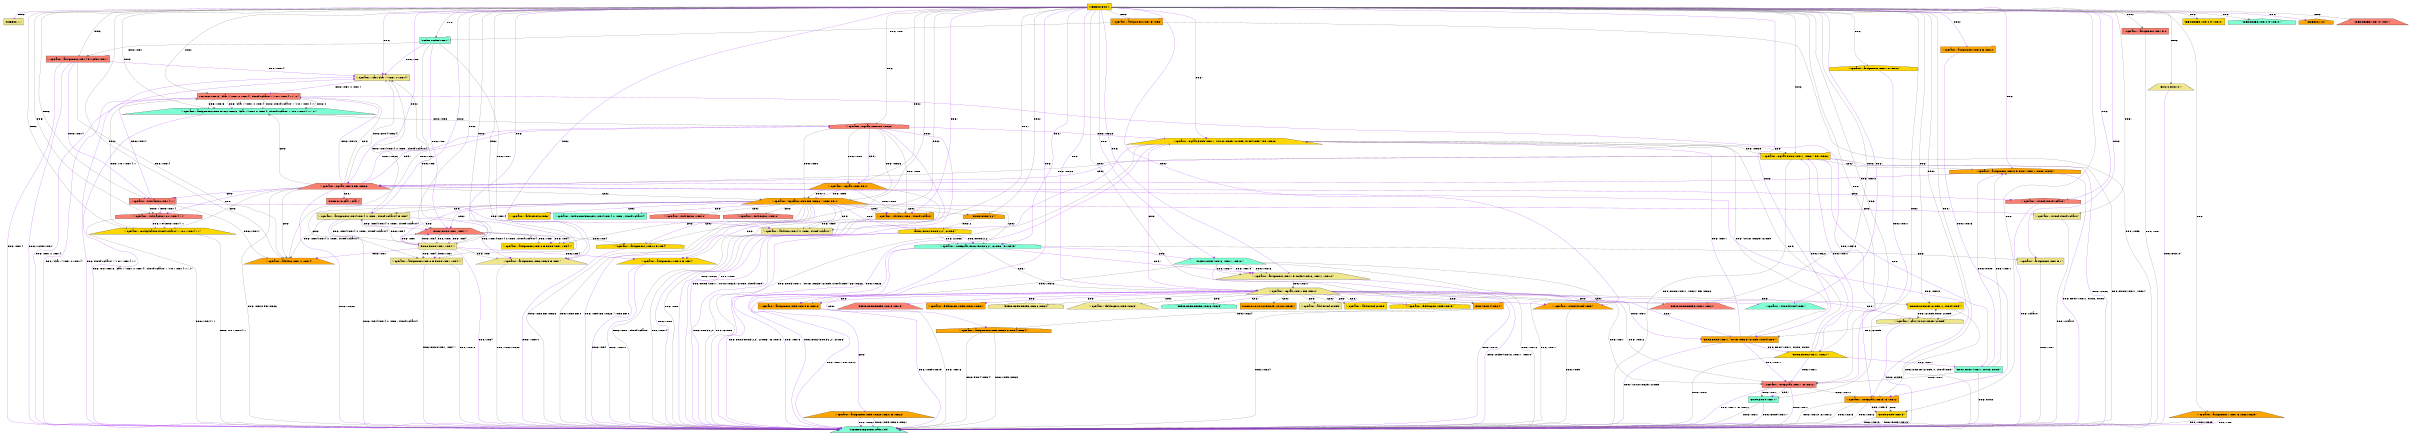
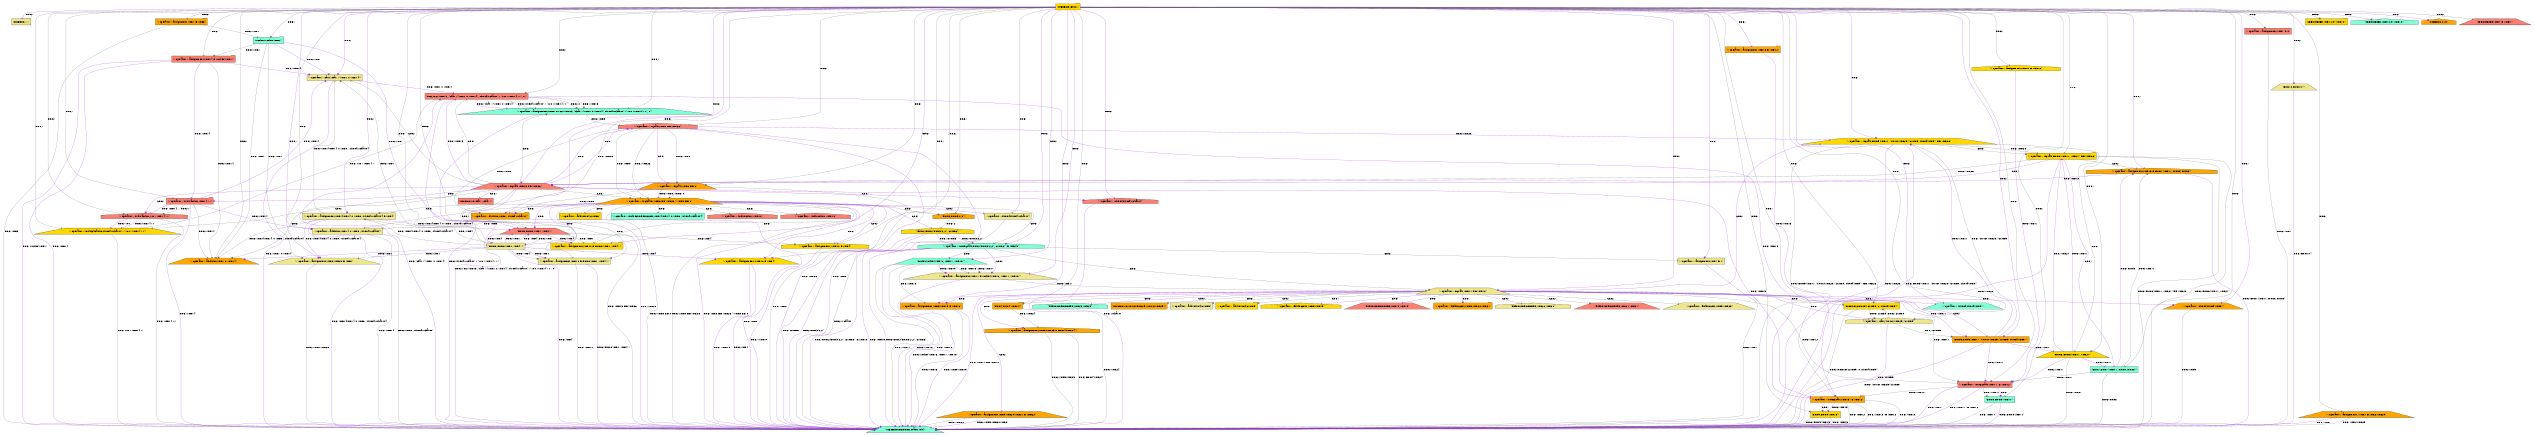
(1822, 28) -> (2235, 45)
(386, 134) -> (412, 134)
(1789, 347) -> (2043, 347)
none -> (301, 425)
